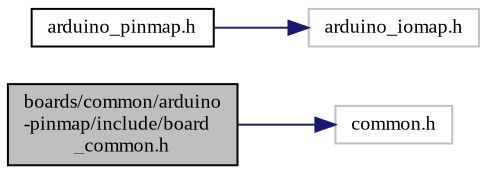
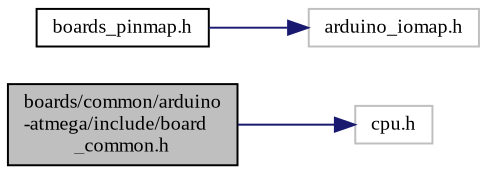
(123, 28) -> (123, 28)
(123, 125) -> (123, 125)
(394, 125) -> (394, 125)
